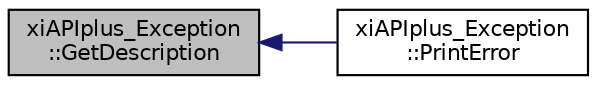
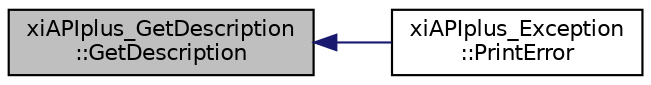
(134, 42) -> (161, 42)
